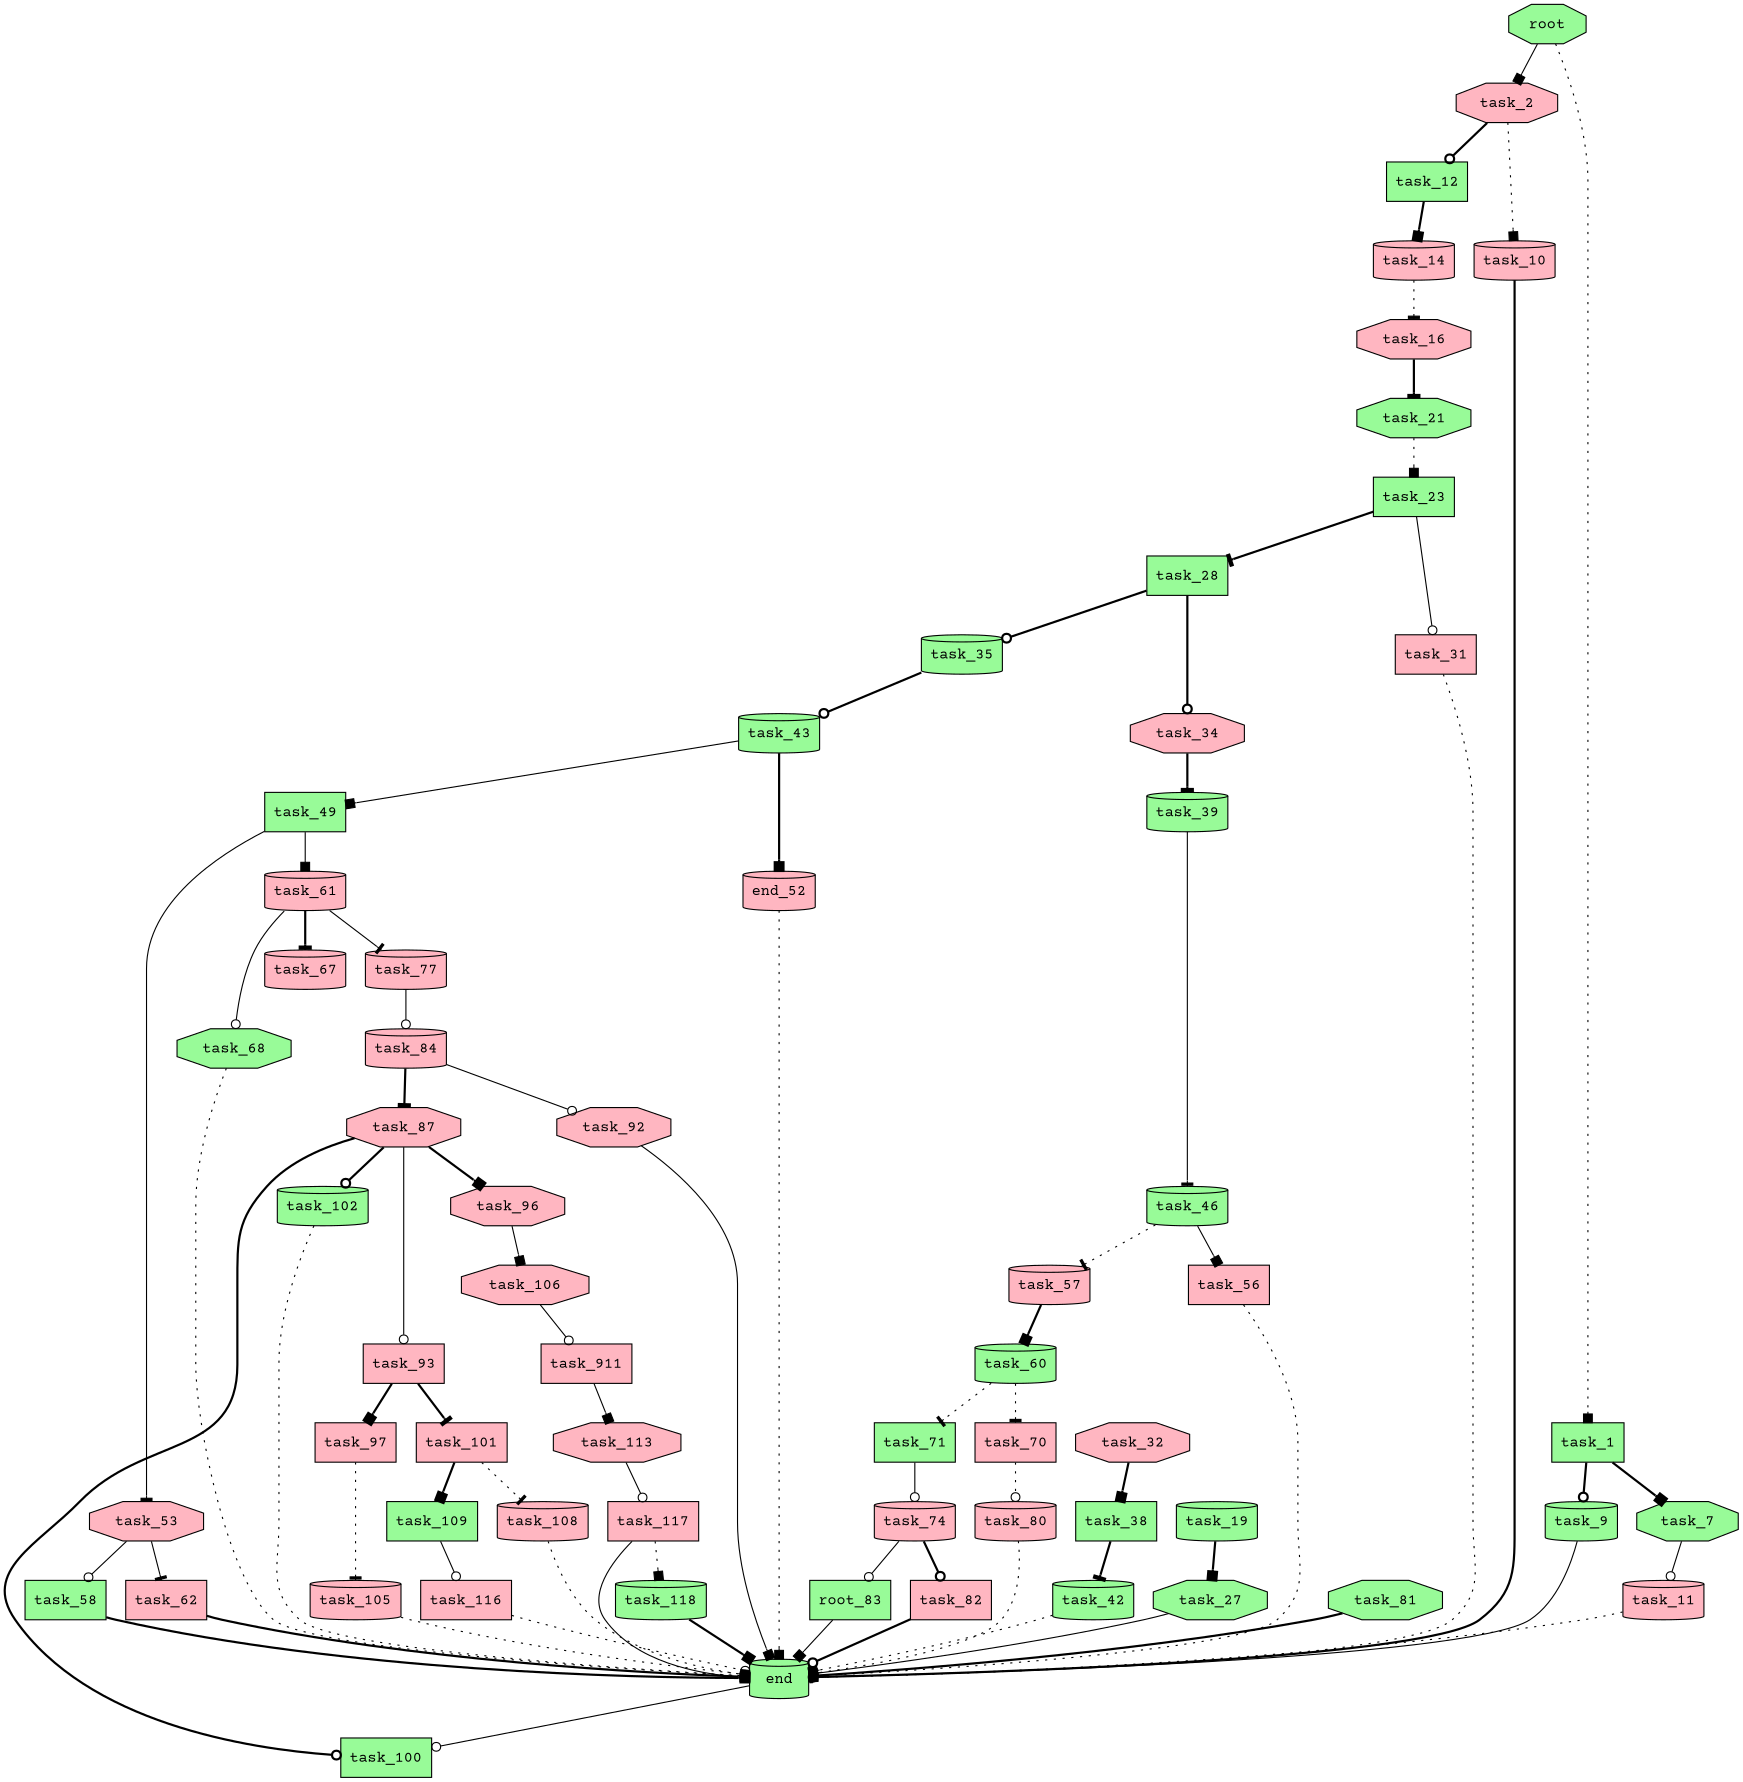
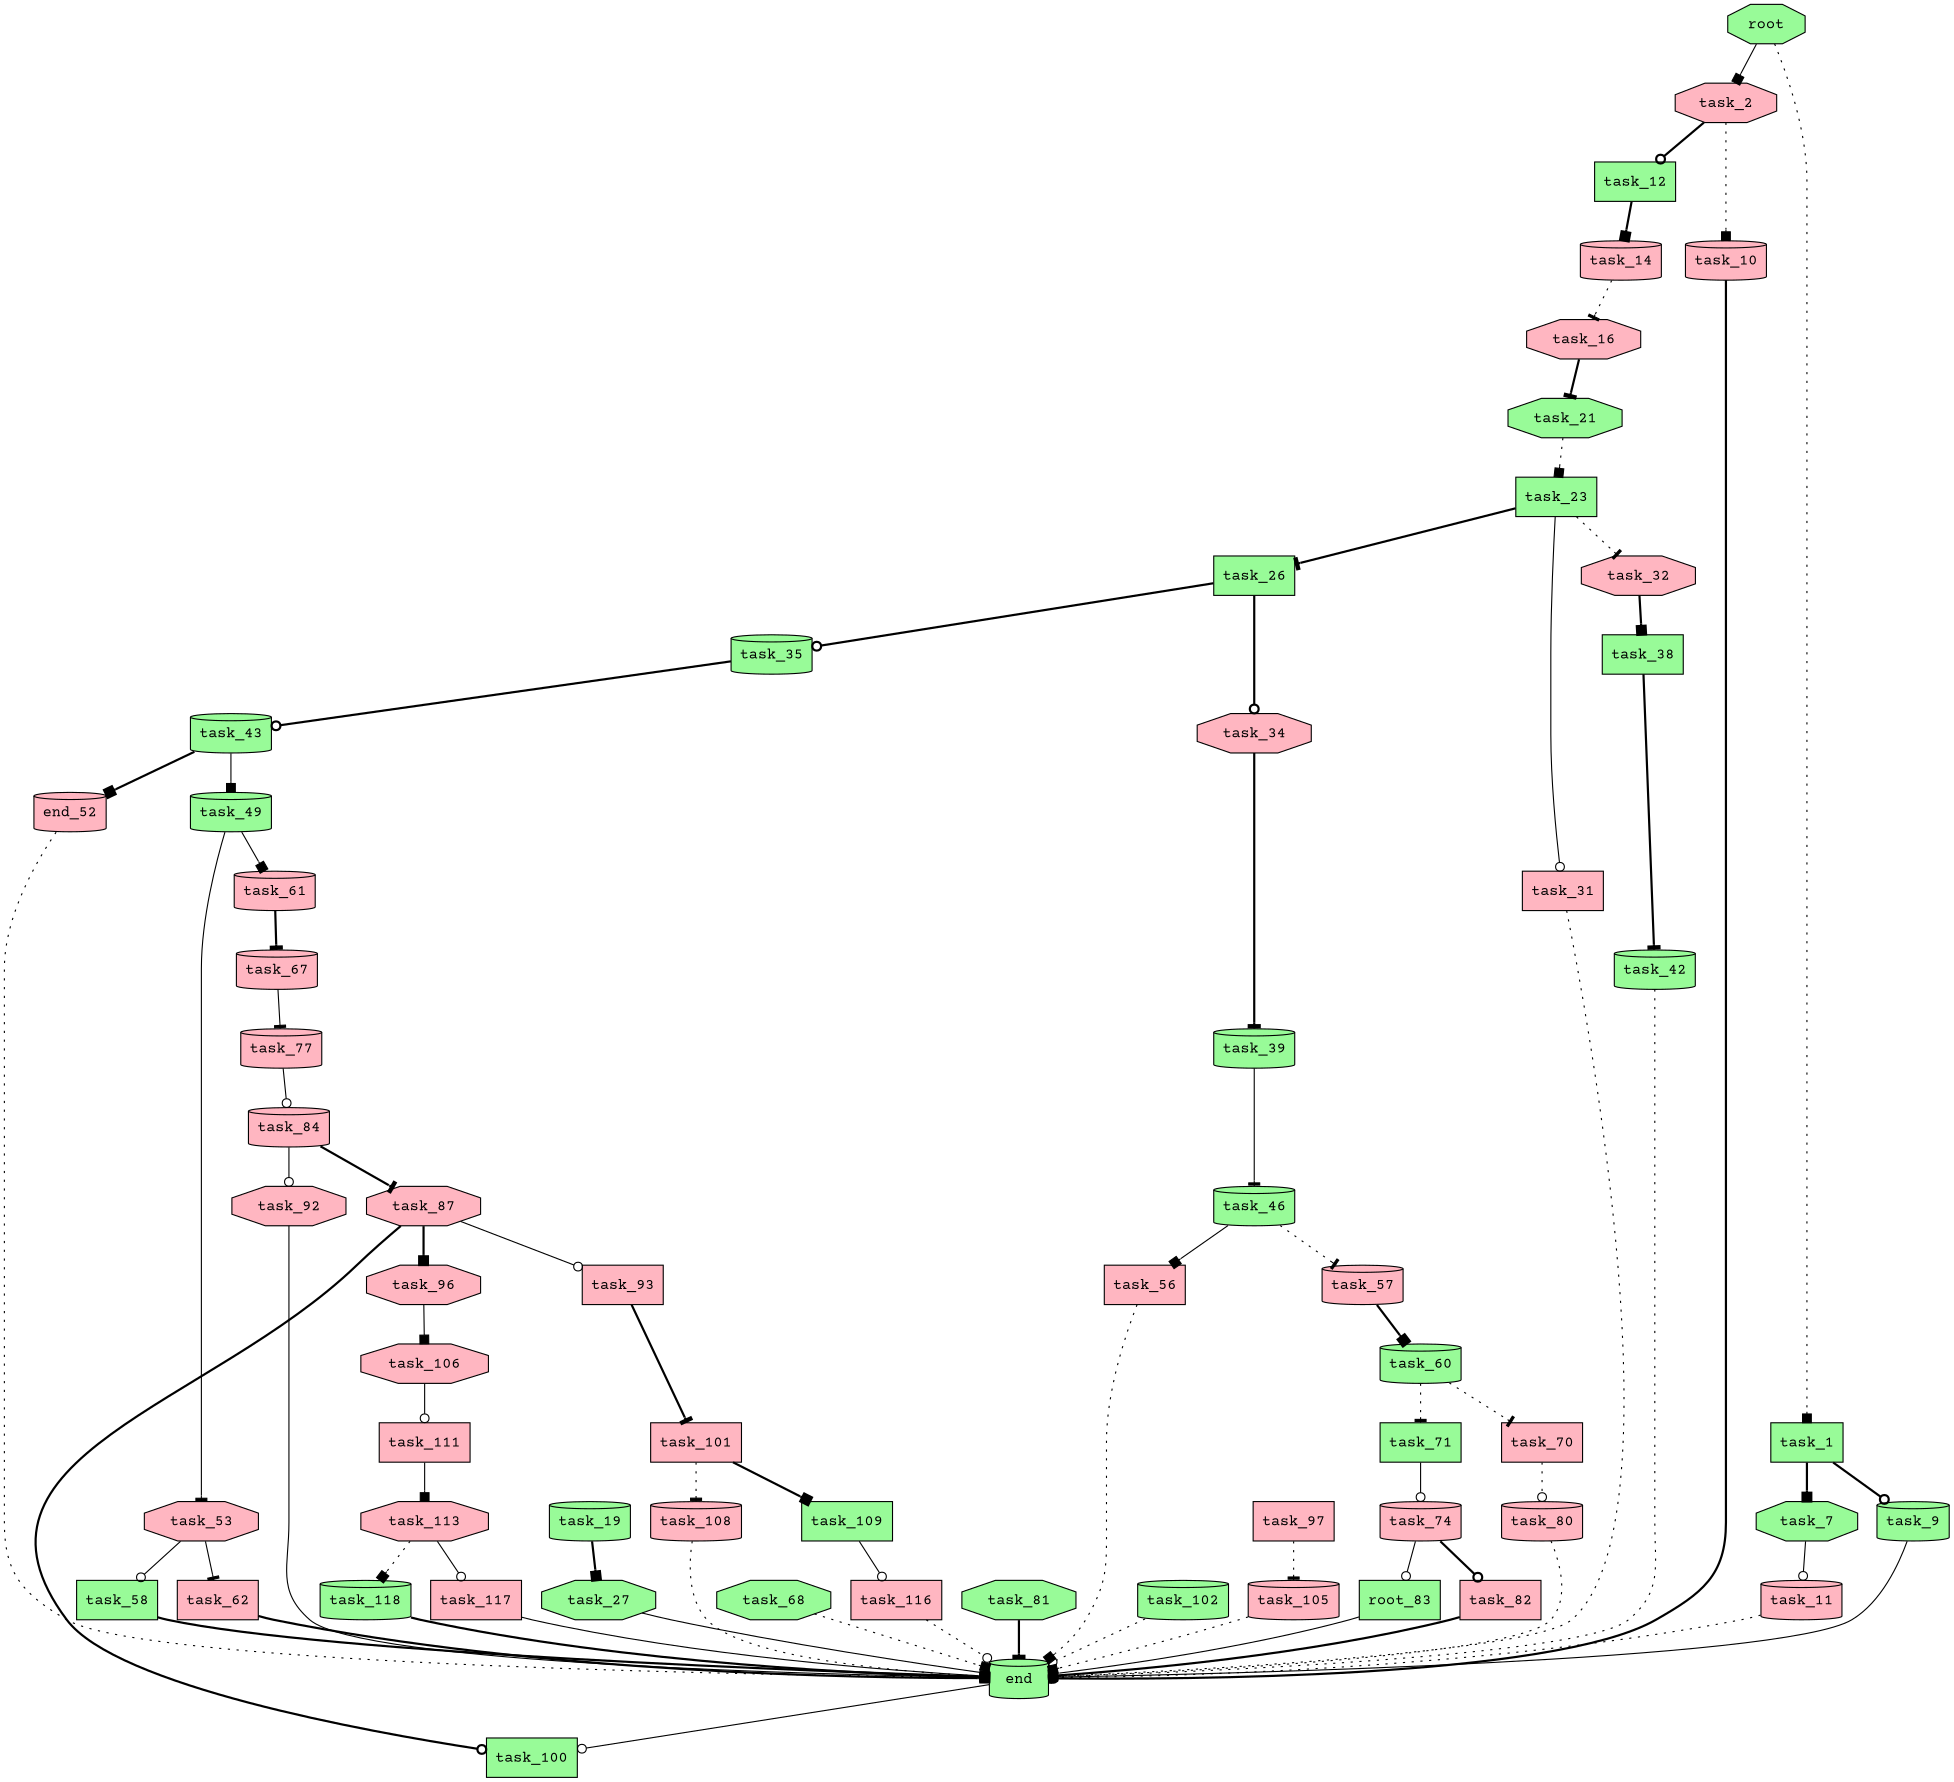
none -> (1595, 534)
(1187, 576) -> (1254, 576)
(305, 812) -> (231, 812)
(353, 929) -> (279, 1006)
(250, 961) -> none
(366, 1164) -> none
(586, 1364) -> (425, 1442)
(383, 1398) -> none
(657, 1555) -> (398, 1556)
